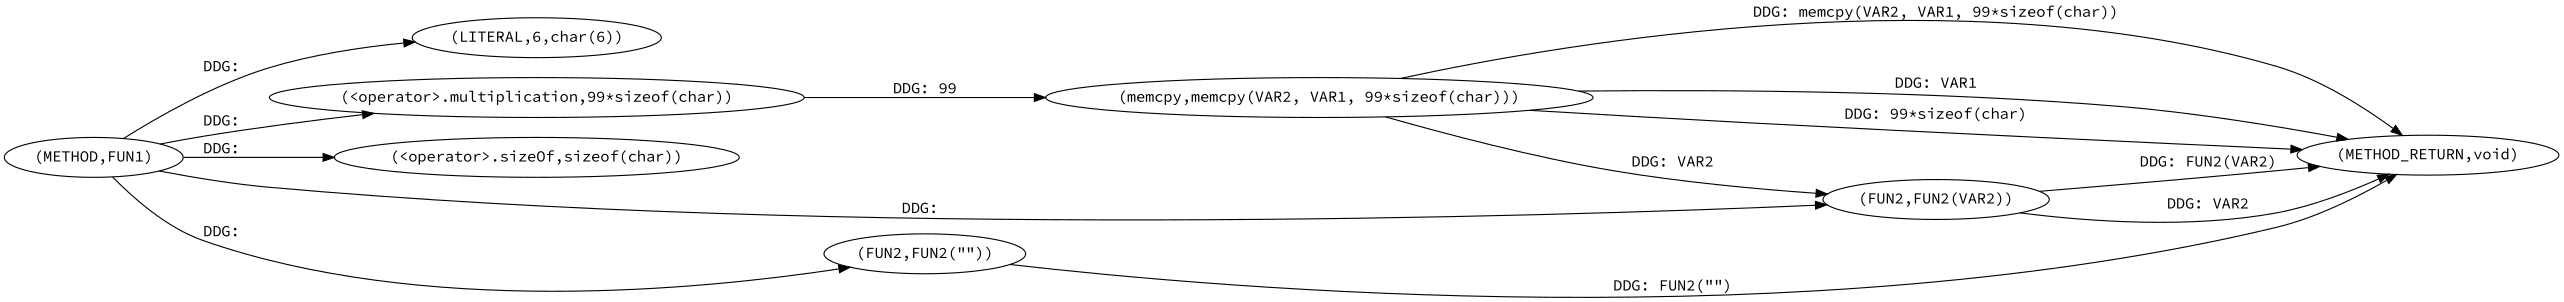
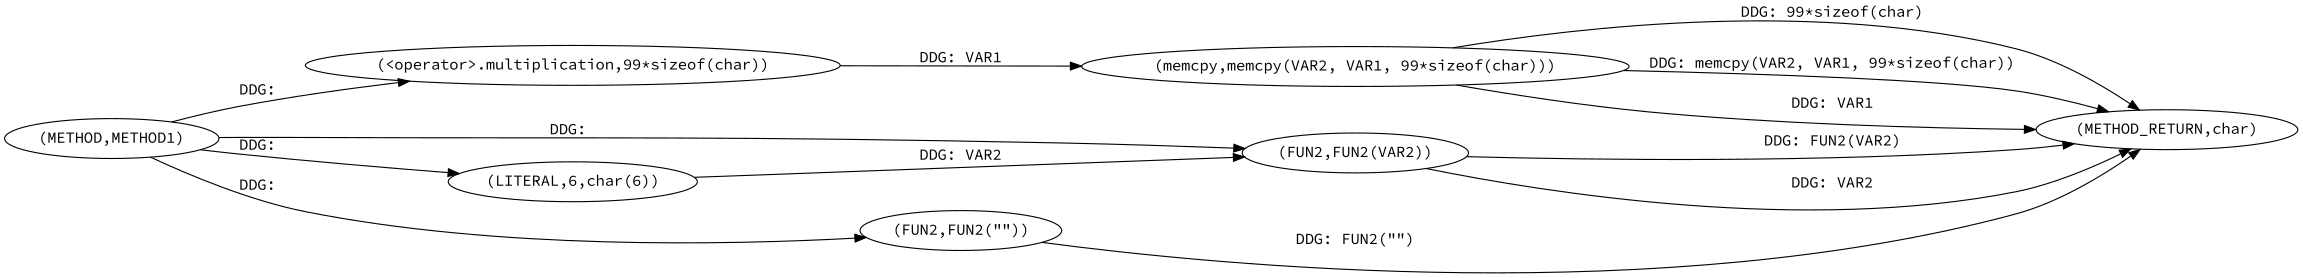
(925, 89) -> (961, 58)
(2428, 155) -> (2167, 130)
(94, 157) -> (112, 139)
(537, 157) -> none
(1598, 168) -> (964, 167)
